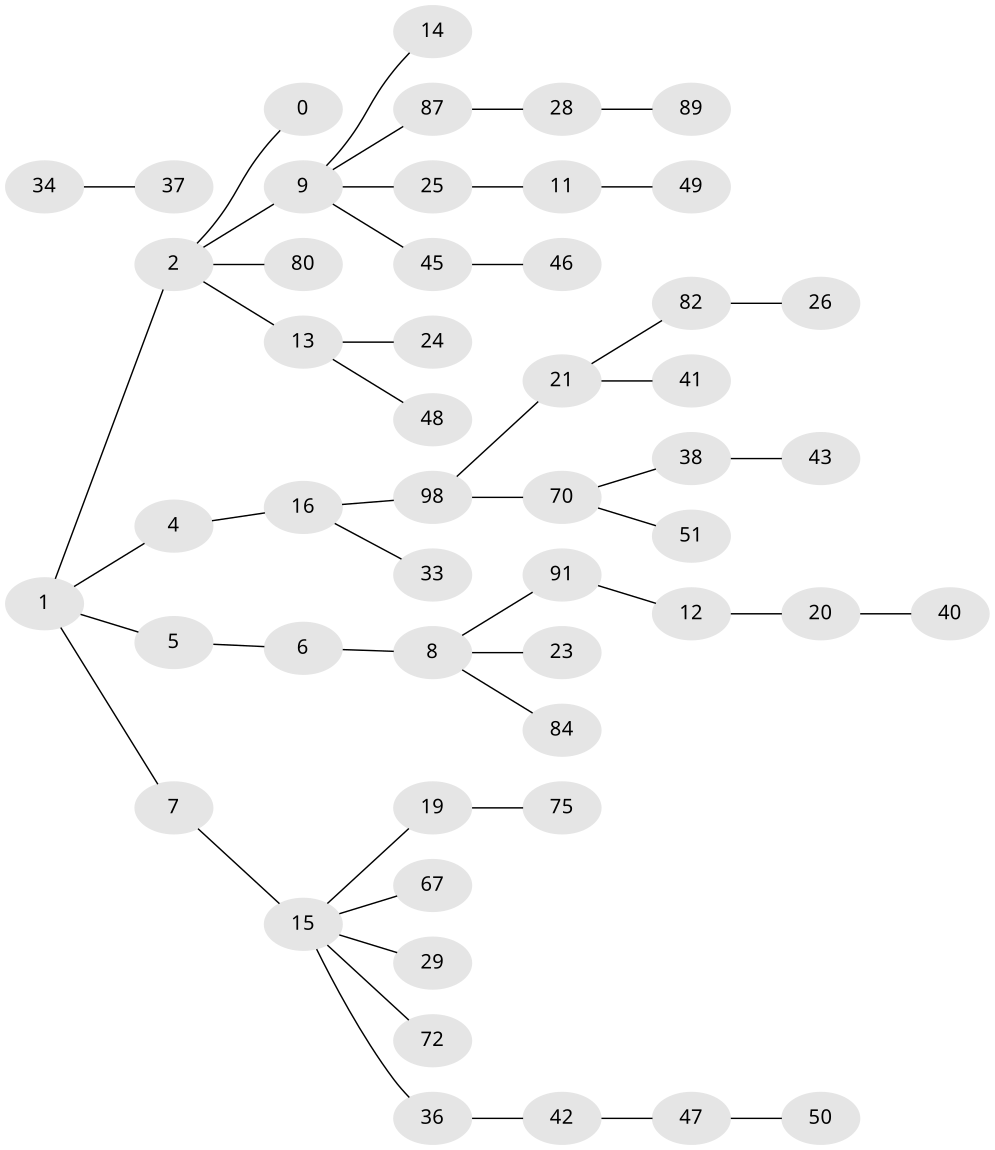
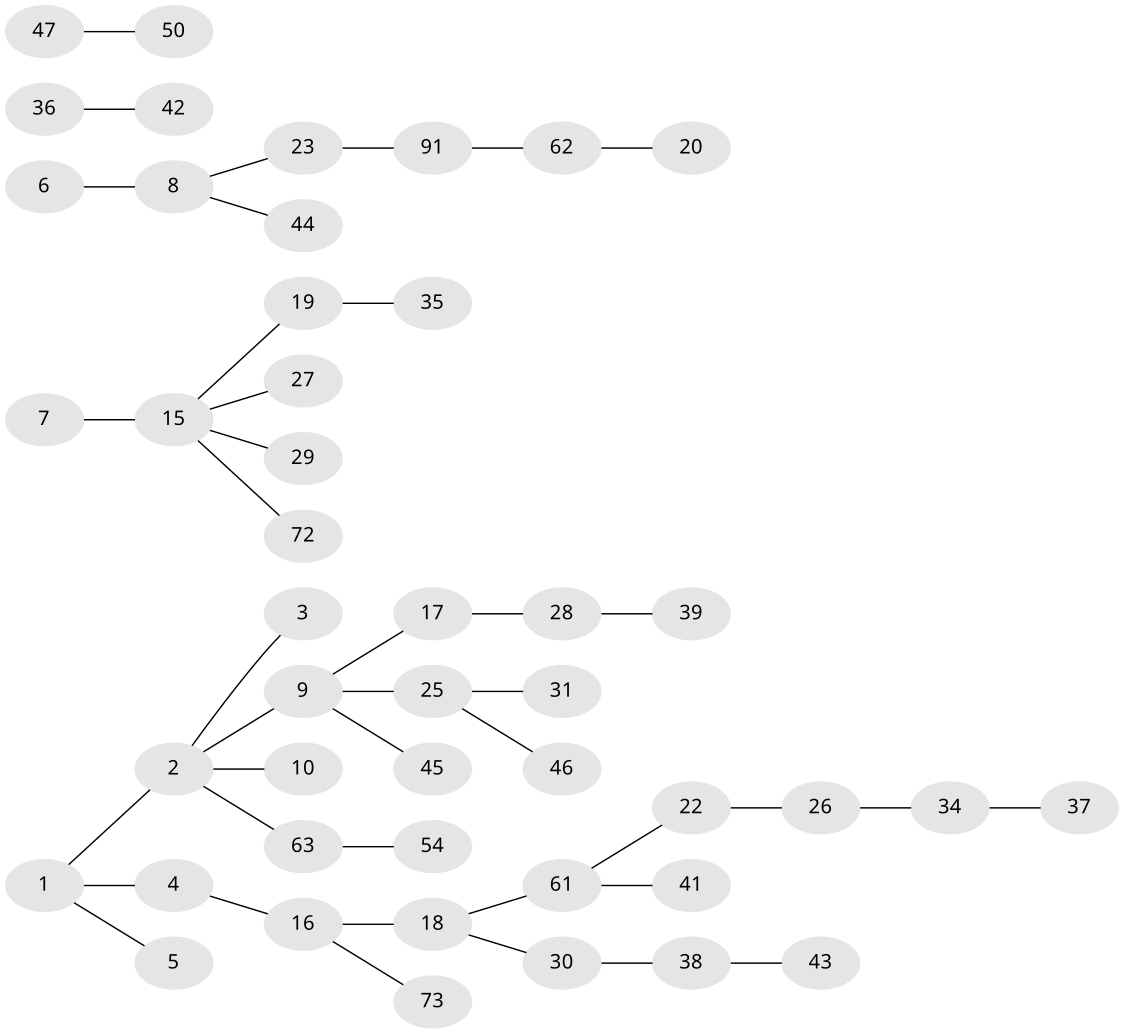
(433, 32) -> none
(303, 109) -> (303, 614)
(433, 109) -> (433, 614)
(691, 109) -> (691, 614)
(562, 187) -> (562, 691)
(691, 187) -> none
(303, 264) -> (303, 769)
(498, 264) -> (497, 730)
(691, 303) -> (691, 808)
(303, 342) -> (303, 847)
(433, 342) -> (433, 847)
(562, 381) -> (562, 886)
(433, 420) -> none
(433, 497) -> (433, 924)
(562, 497) -> (562, 963)
(691, 536) -> none
(433, 575) -> (433, 1002)
(497, 614) -> (368, 148)
(691, 614) -> (562, 148)
(950, 614) -> none
(239, 645) -> none
(109, 706) -> none
(562, 730) -> (303, 226)
(562, 808) -> (433, 303)
none -> (886, 808)
(433, 886) -> (303, 381)
(358, 1026) -> none
(627, 1118) -> none
